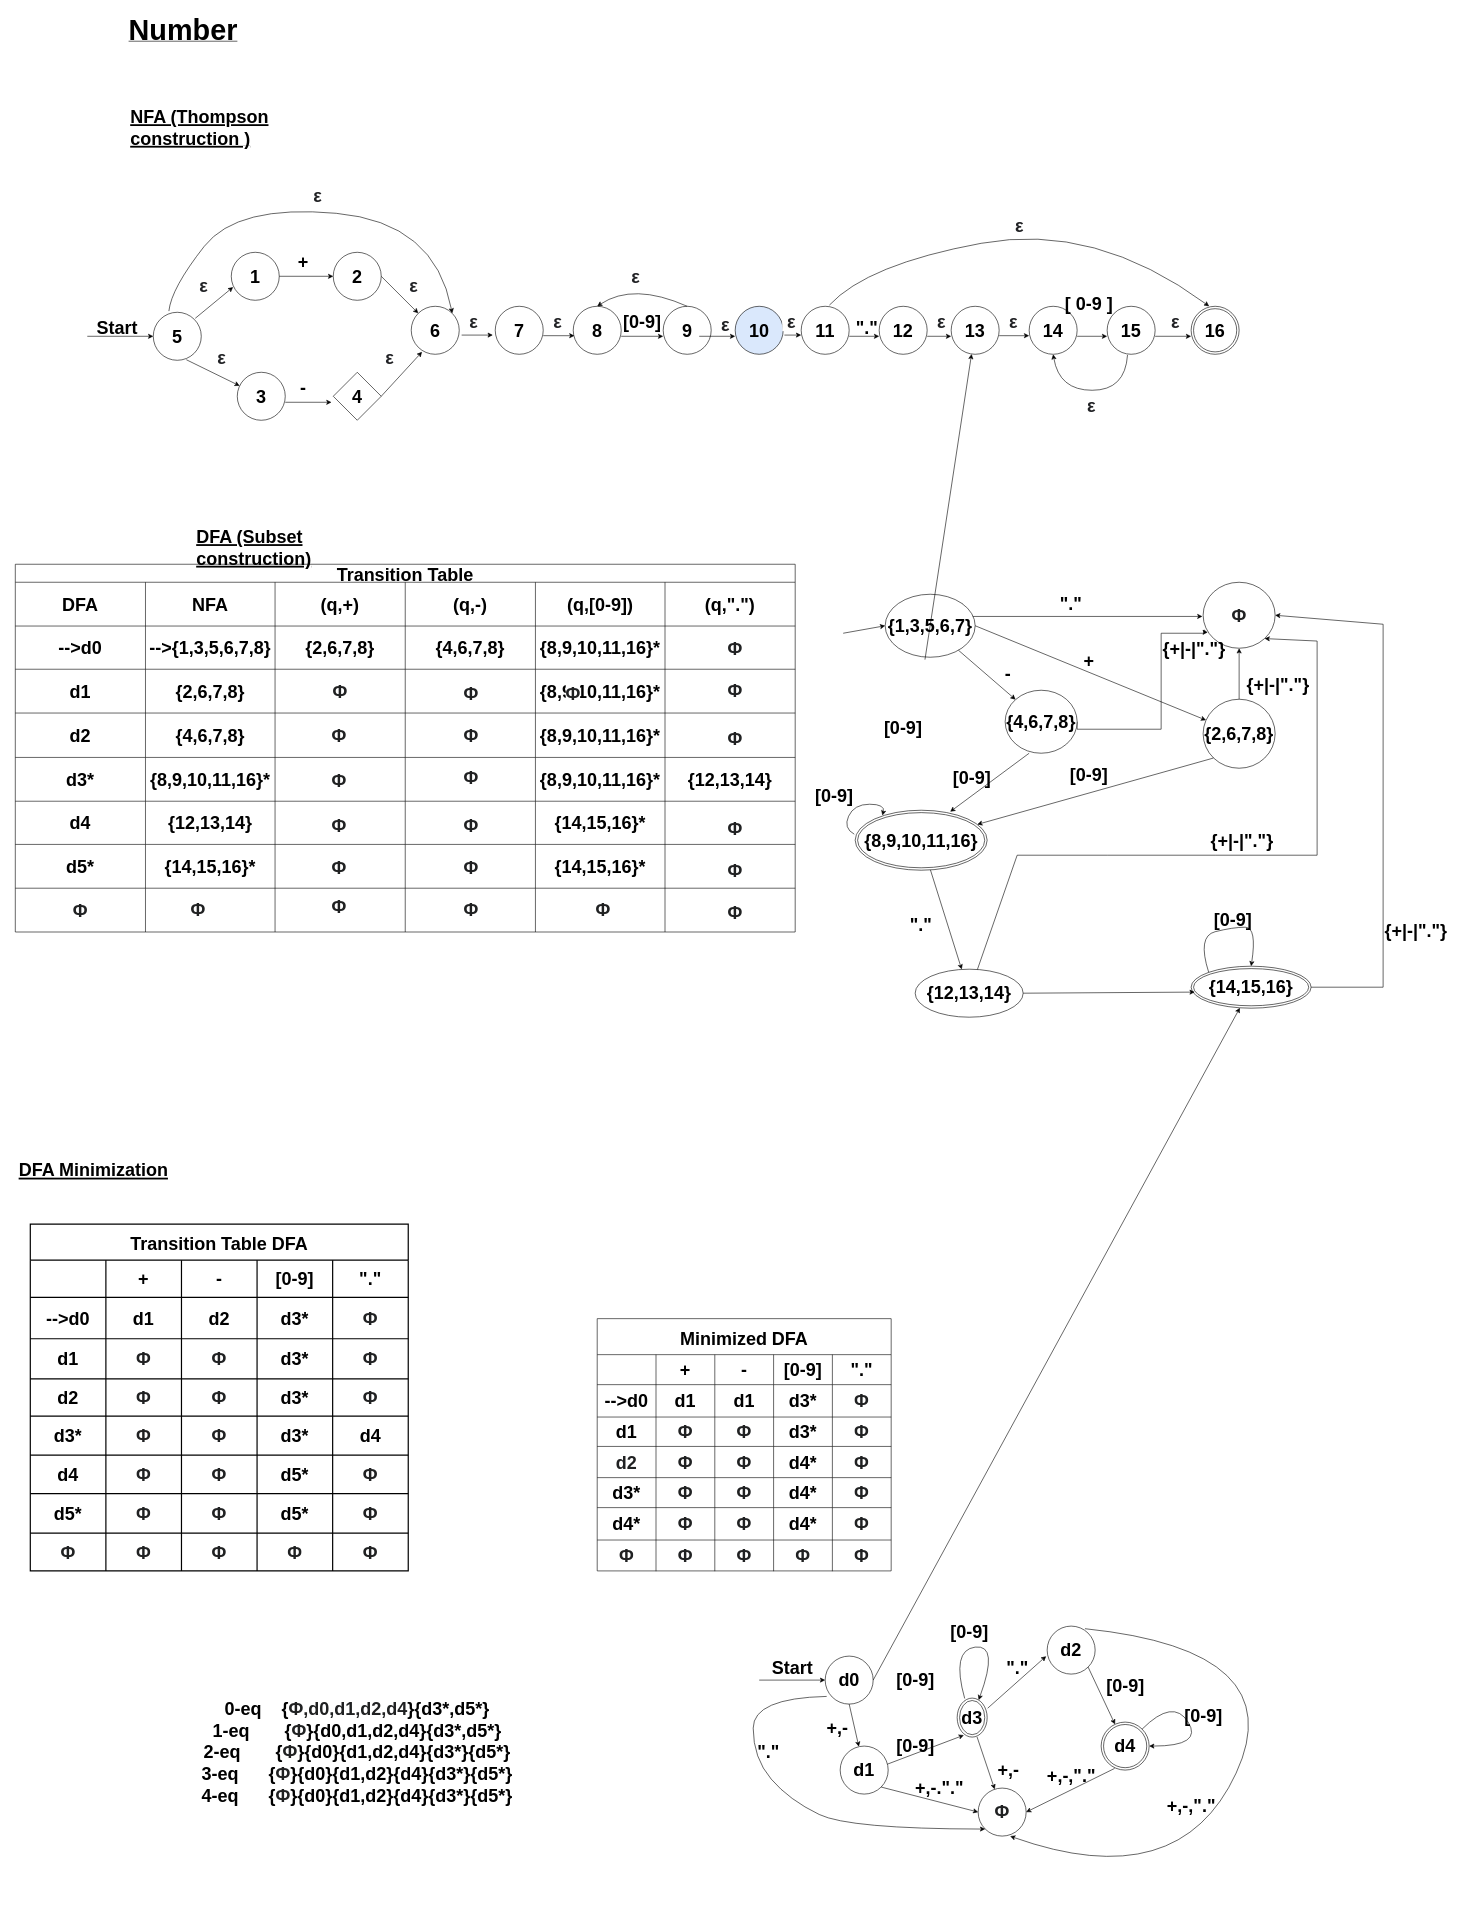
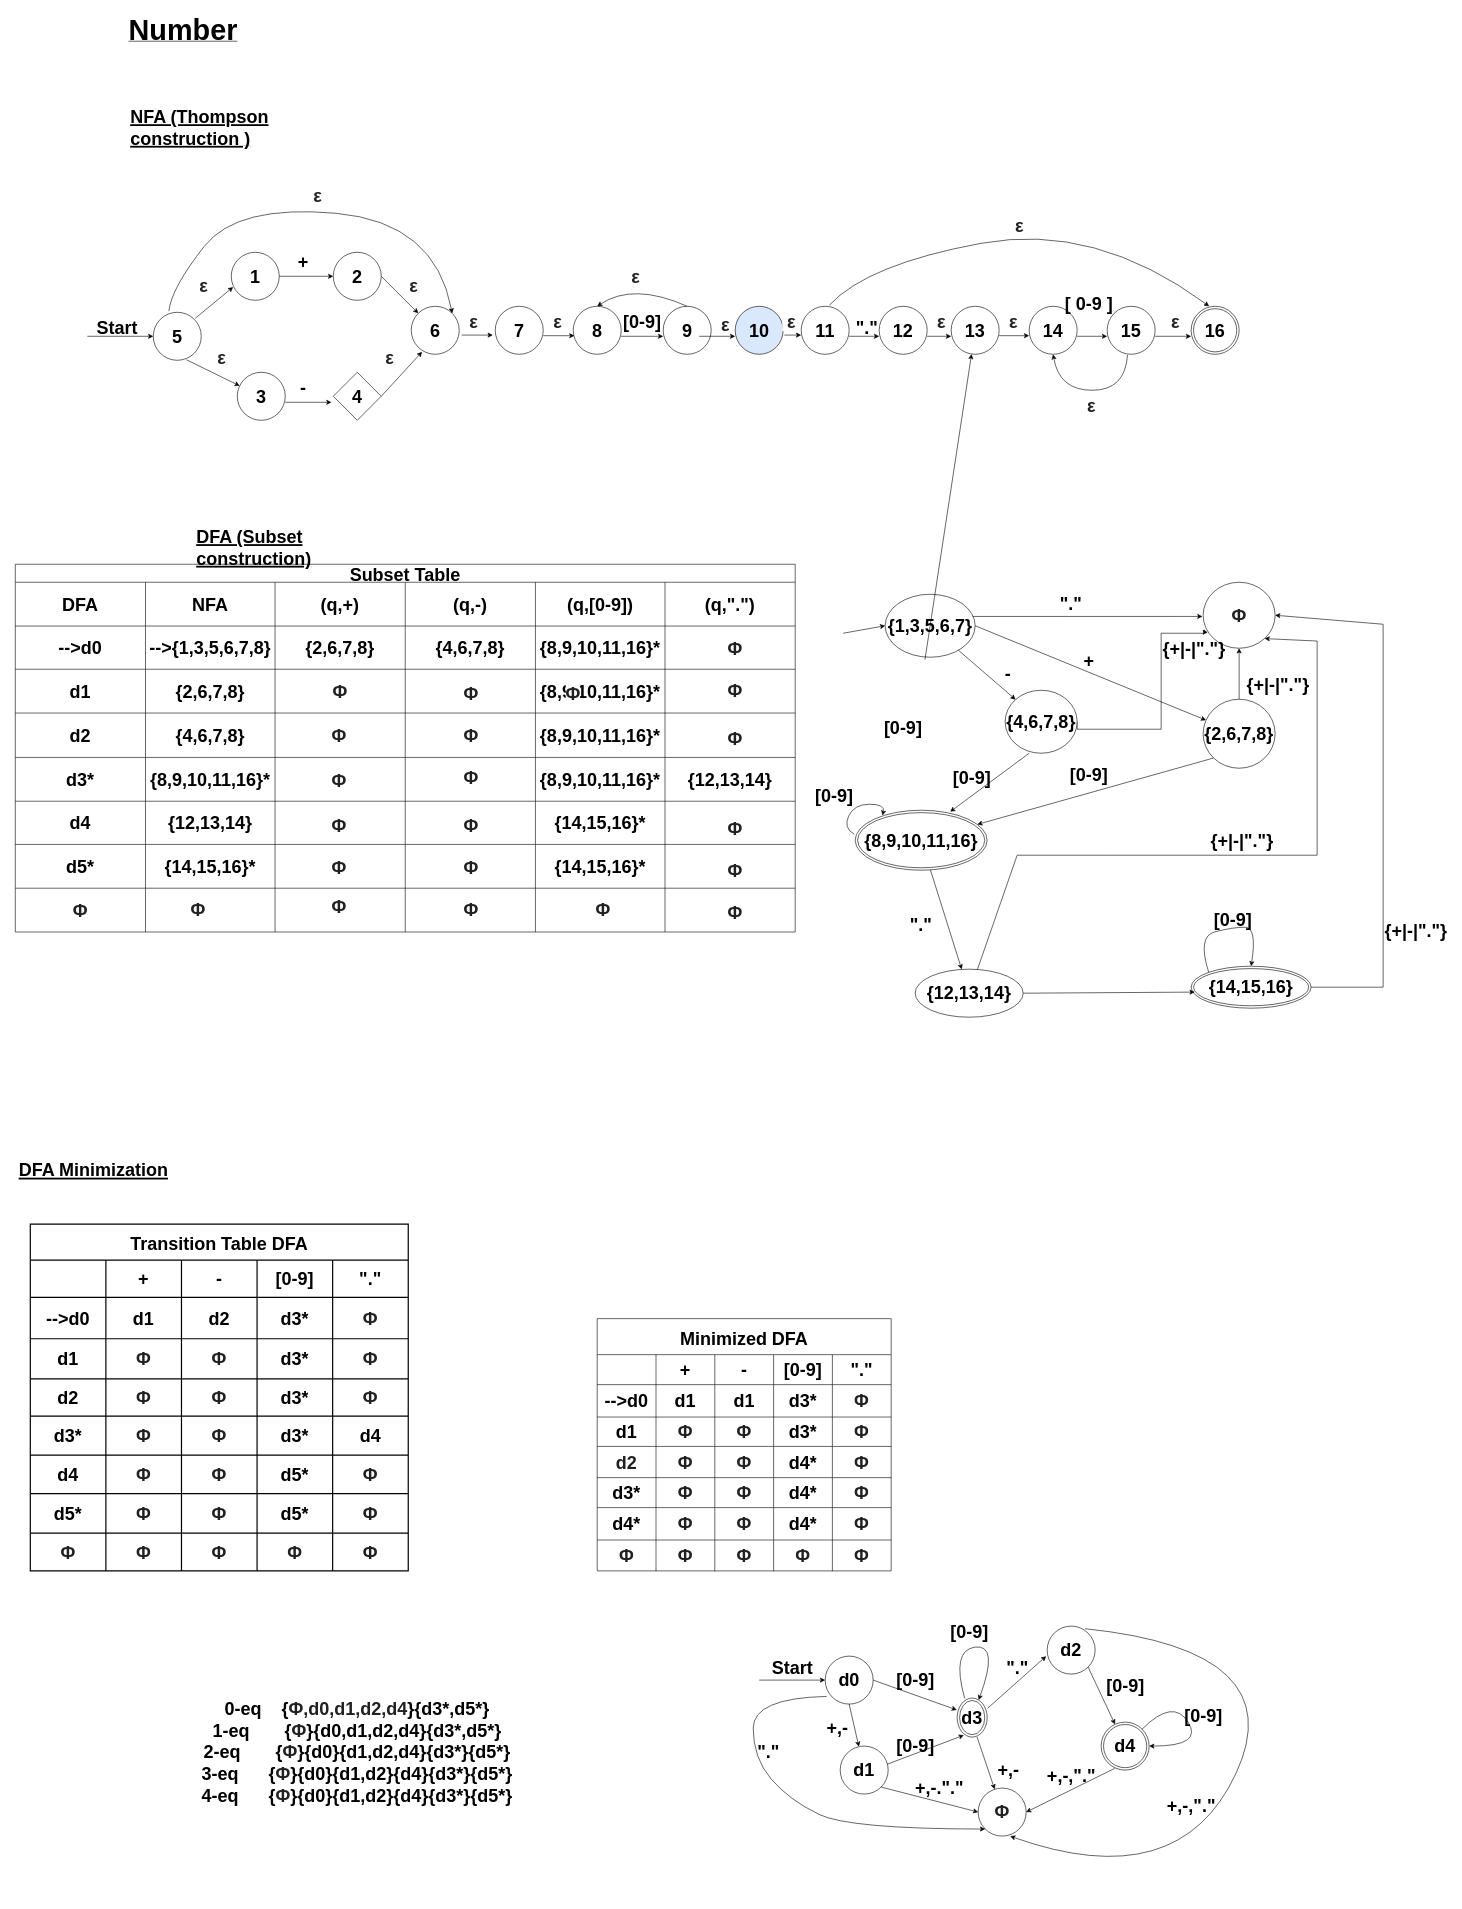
(405, 575) -> (405, 575)
(1056, 1346) -> (913, 1695)
